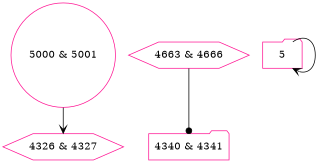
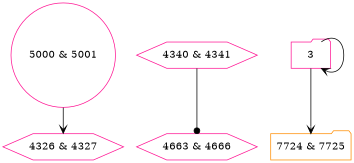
(282, 55) -> (311, 55)
(189, 98) -> (197, 98)
(189, 147) -> (197, 55)
none -> (311, 147)
